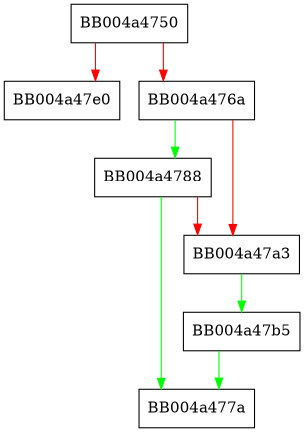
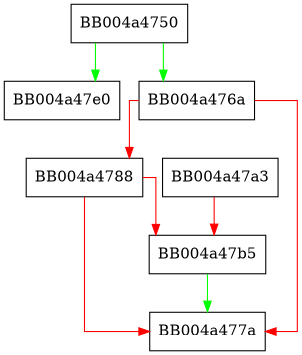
(95, 57) -> (95, 57)
(163, 57) -> (163, 57)
(175, 134) -> (129, 119)
(233, 172) -> (297, 205)
(198, 211) -> (156, 194)
(161, 288) -> (84, 291)
(242, 288) -> (214, 211)
